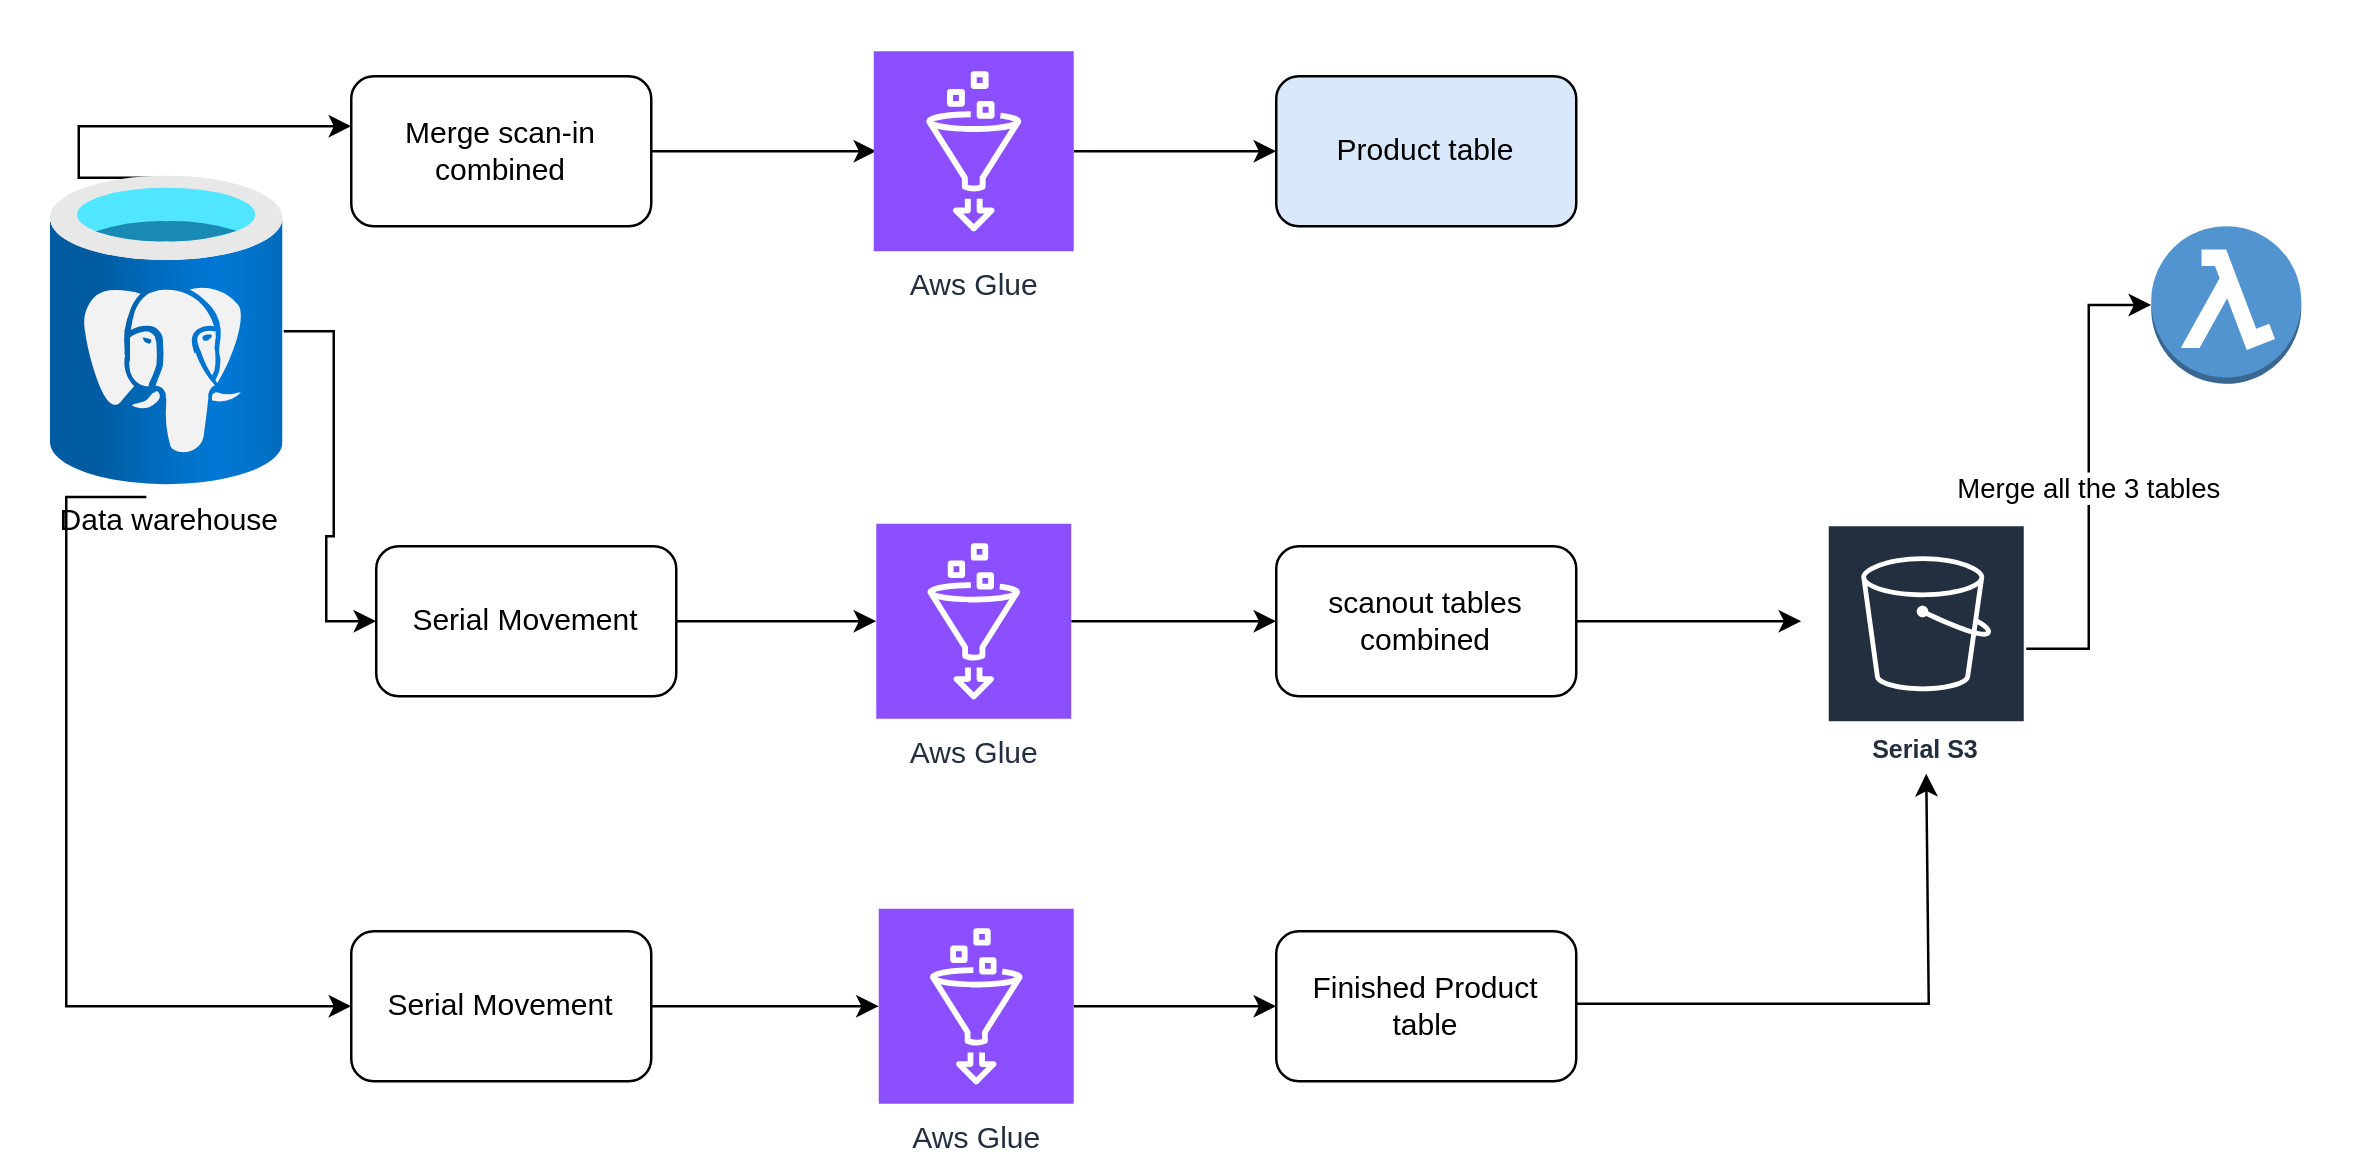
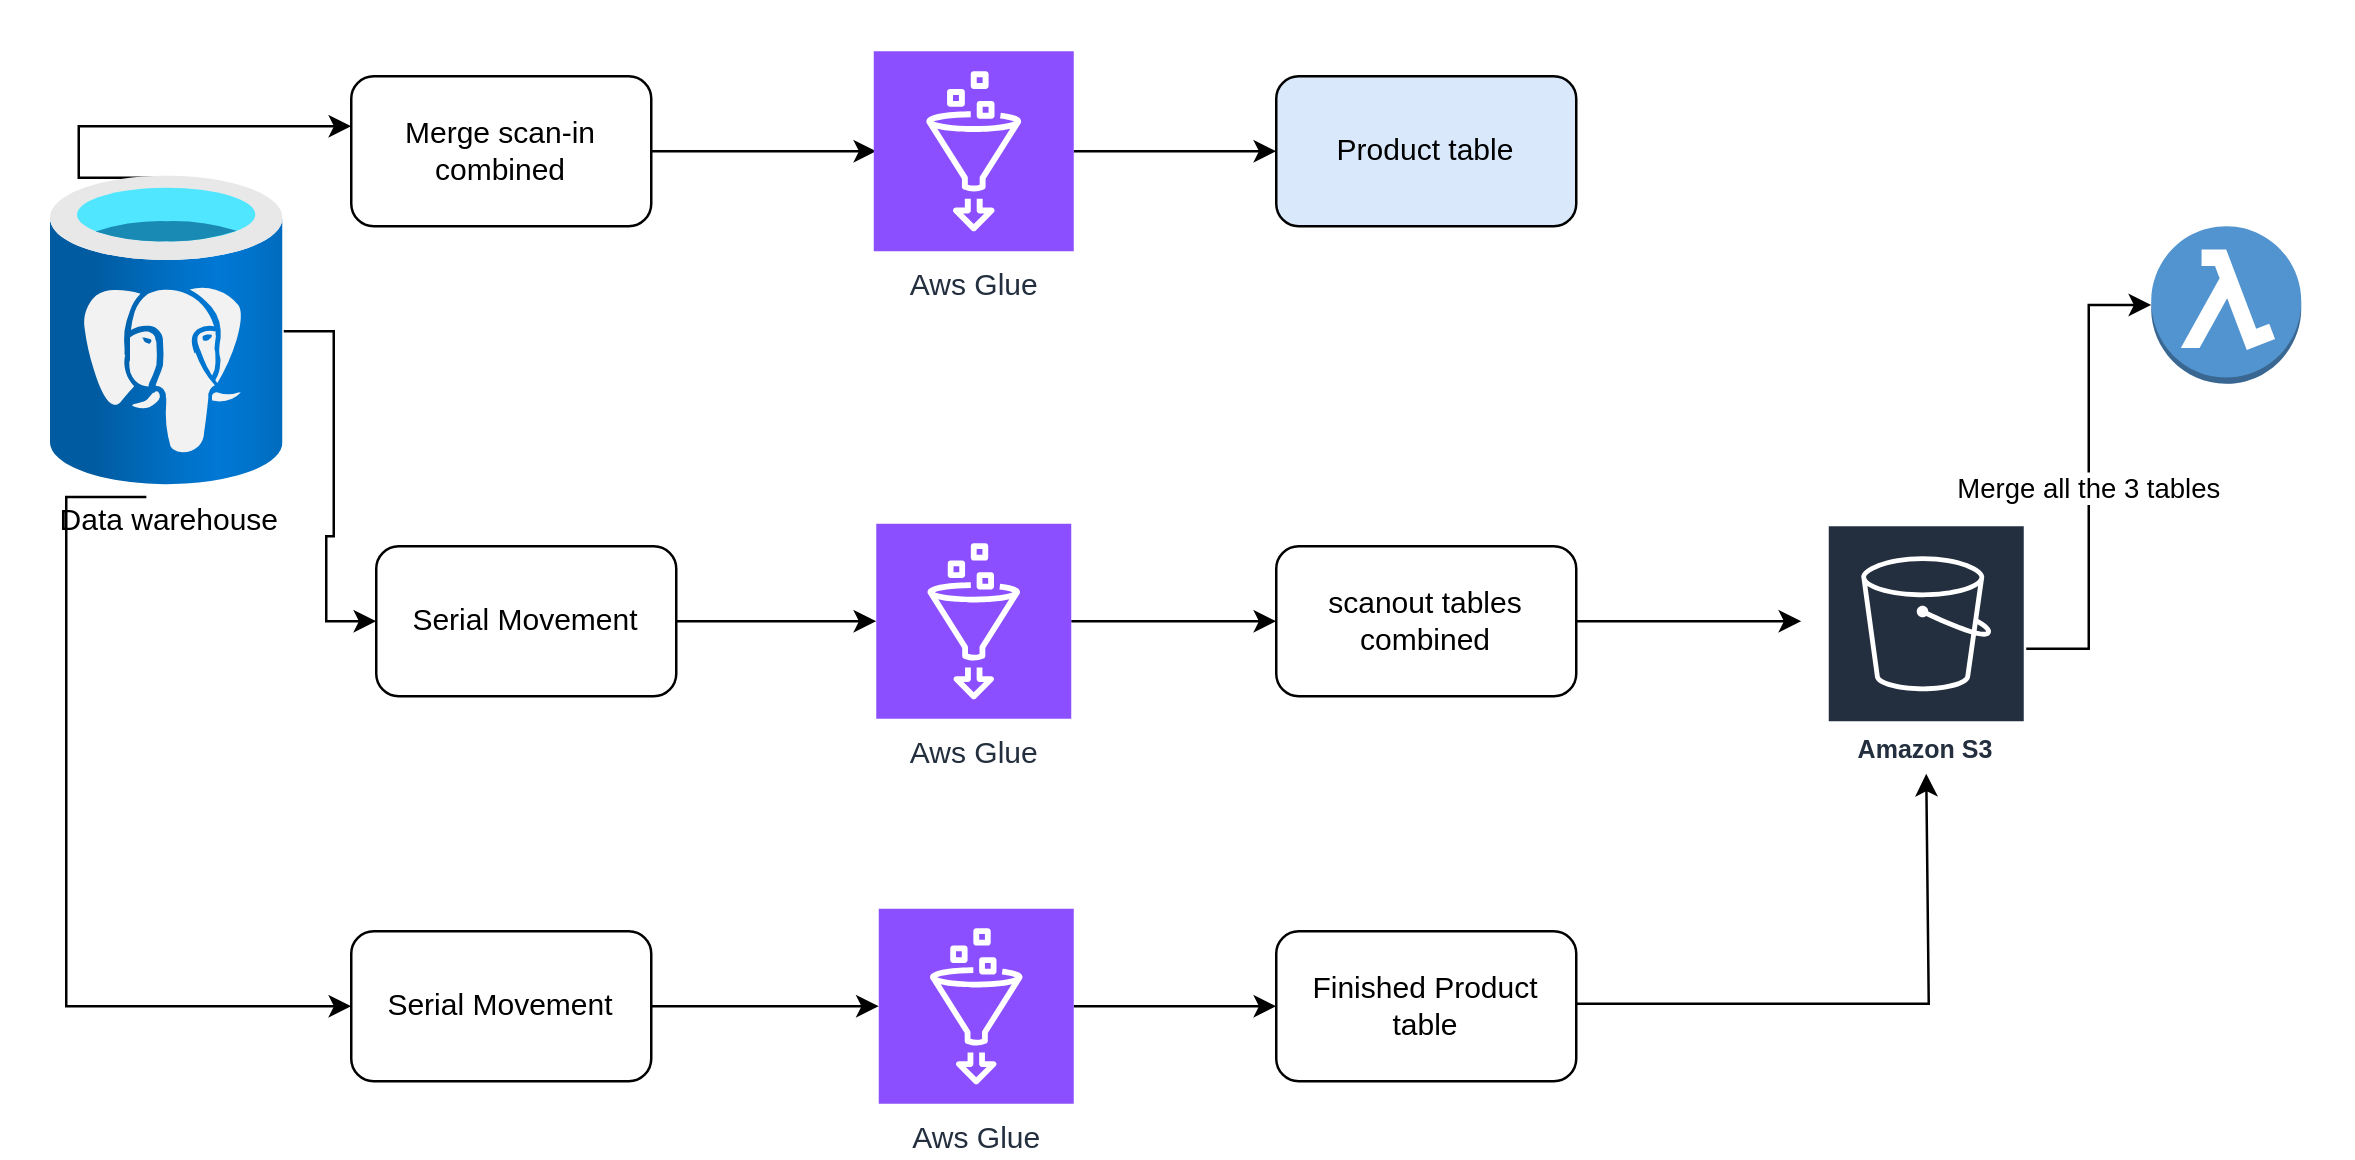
(1926, 749) -> (1926, 749)
